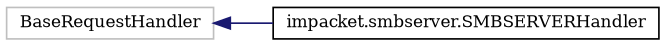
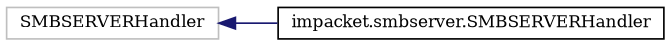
(110, 23) -> (113, 23)
